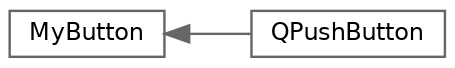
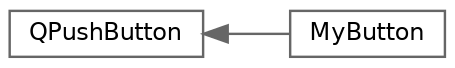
(220, 34) -> (259, 34)
